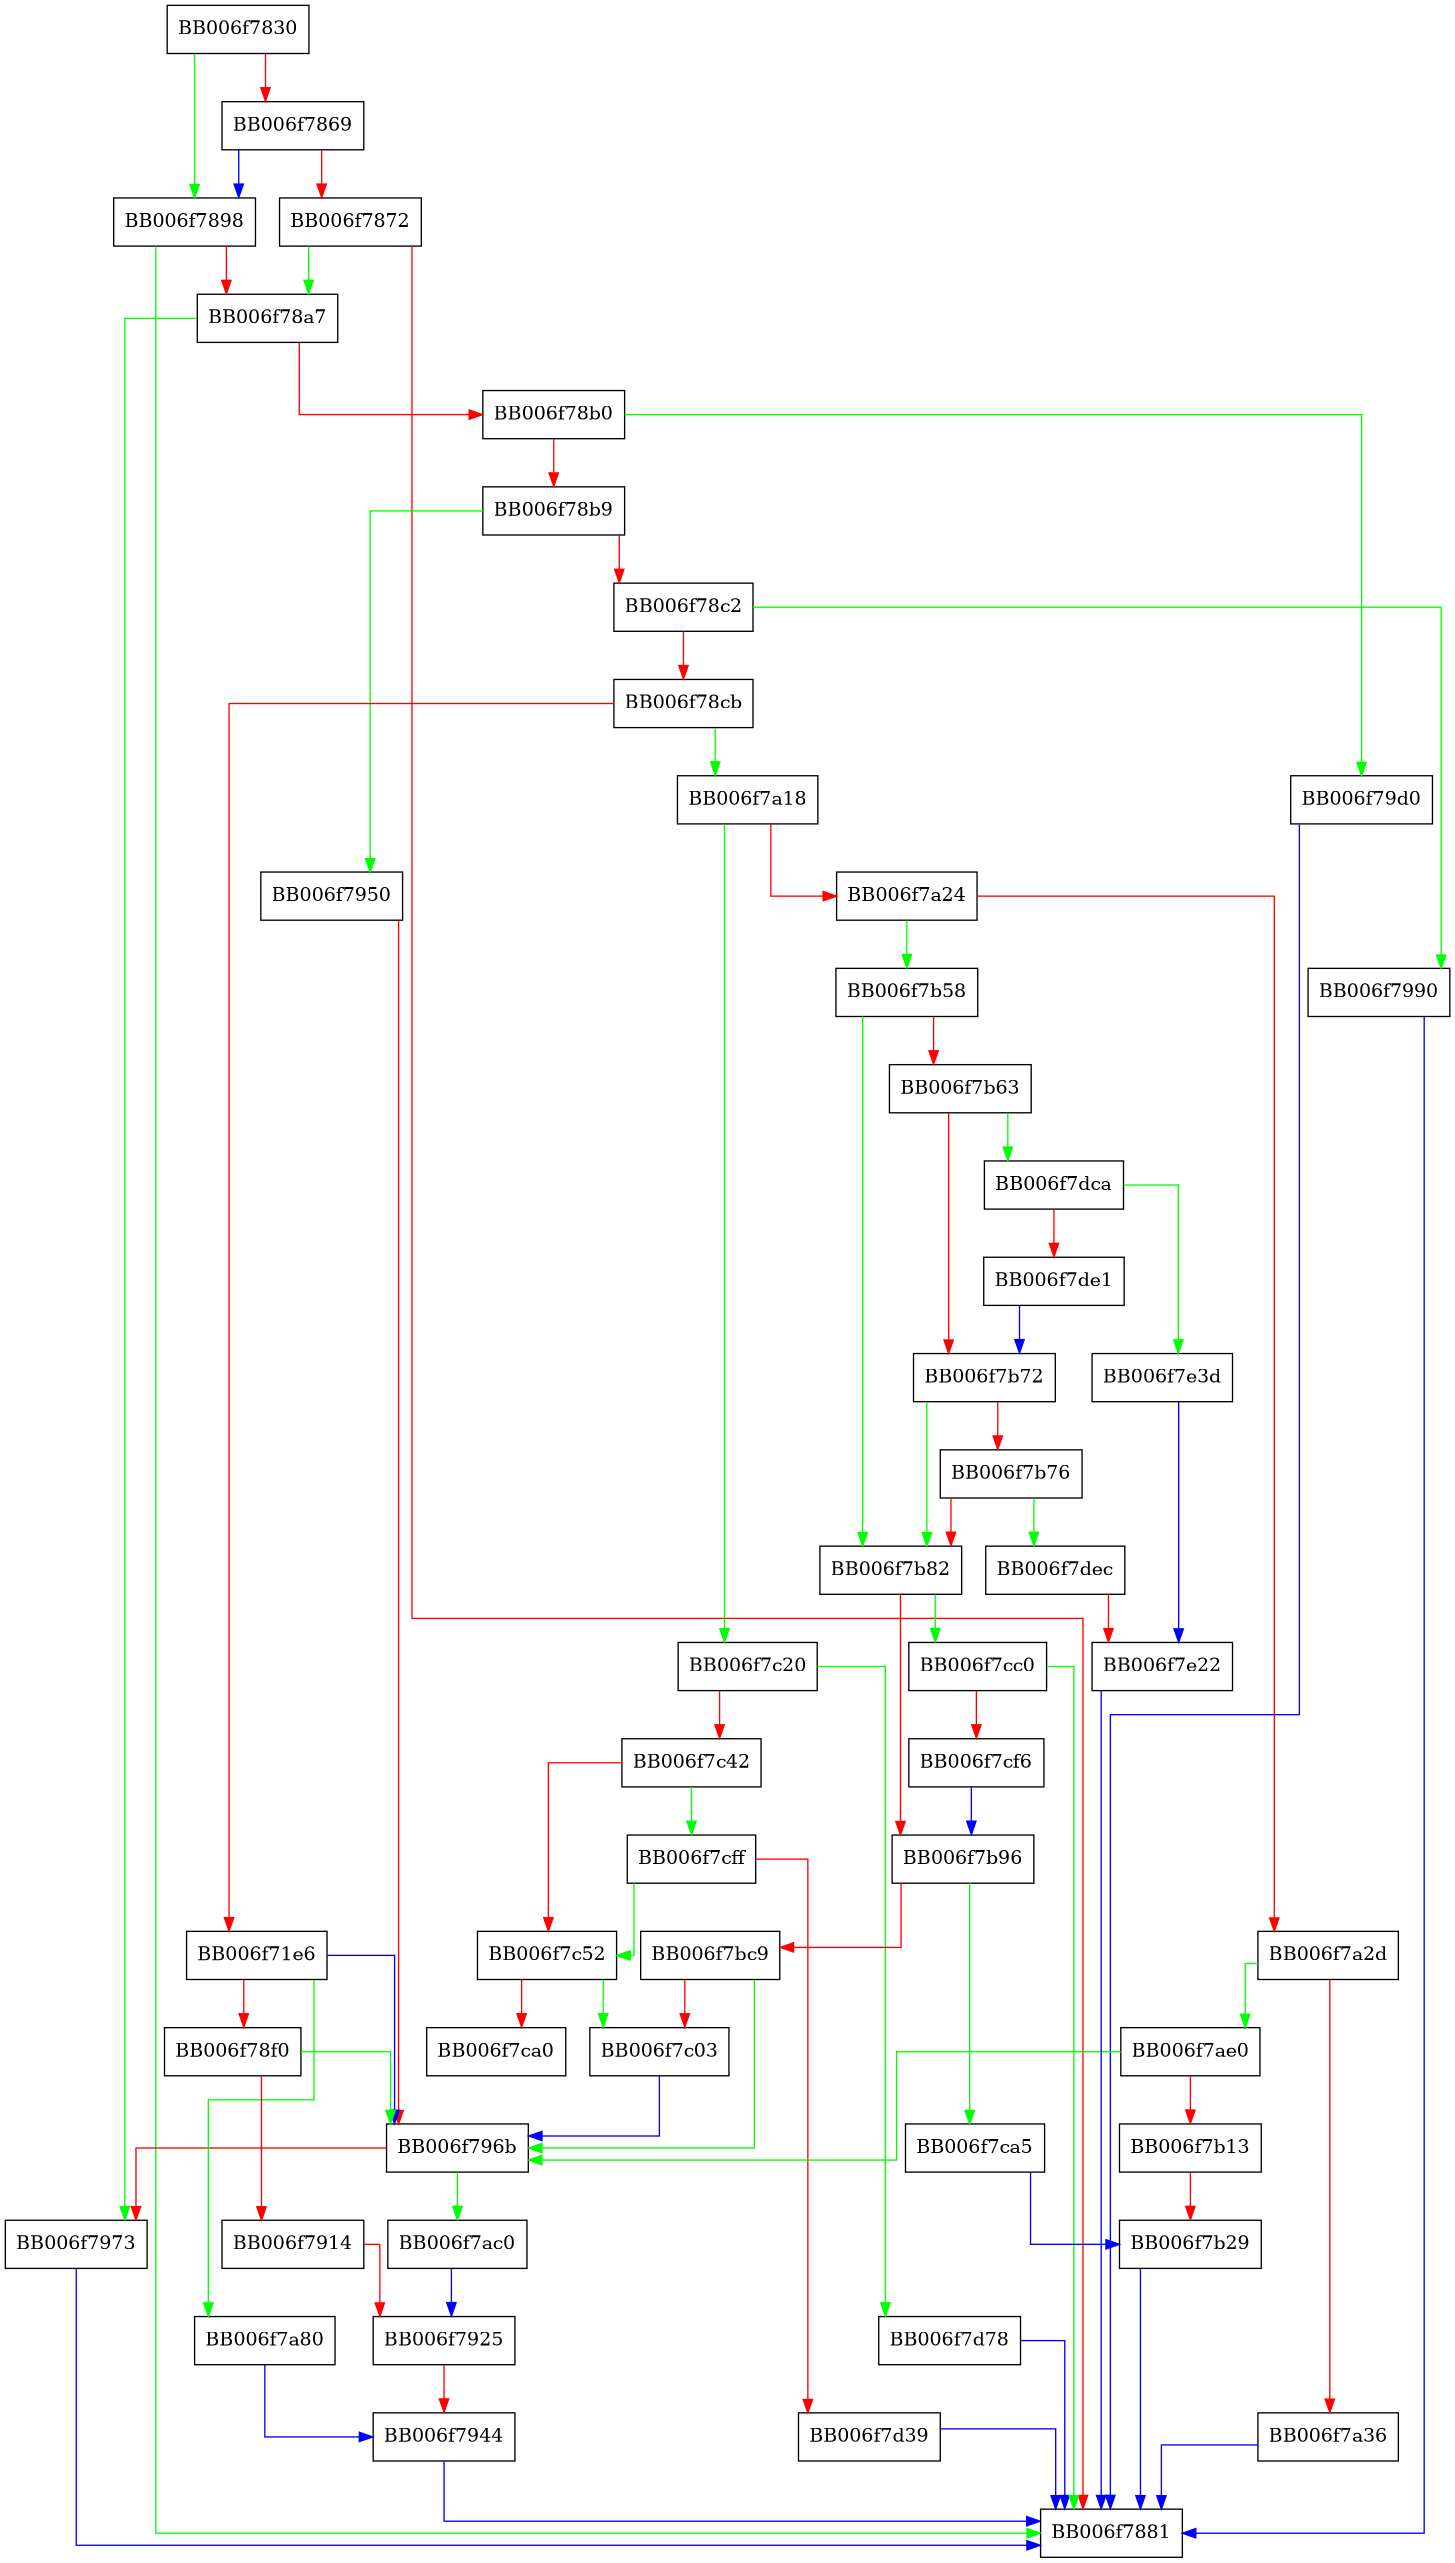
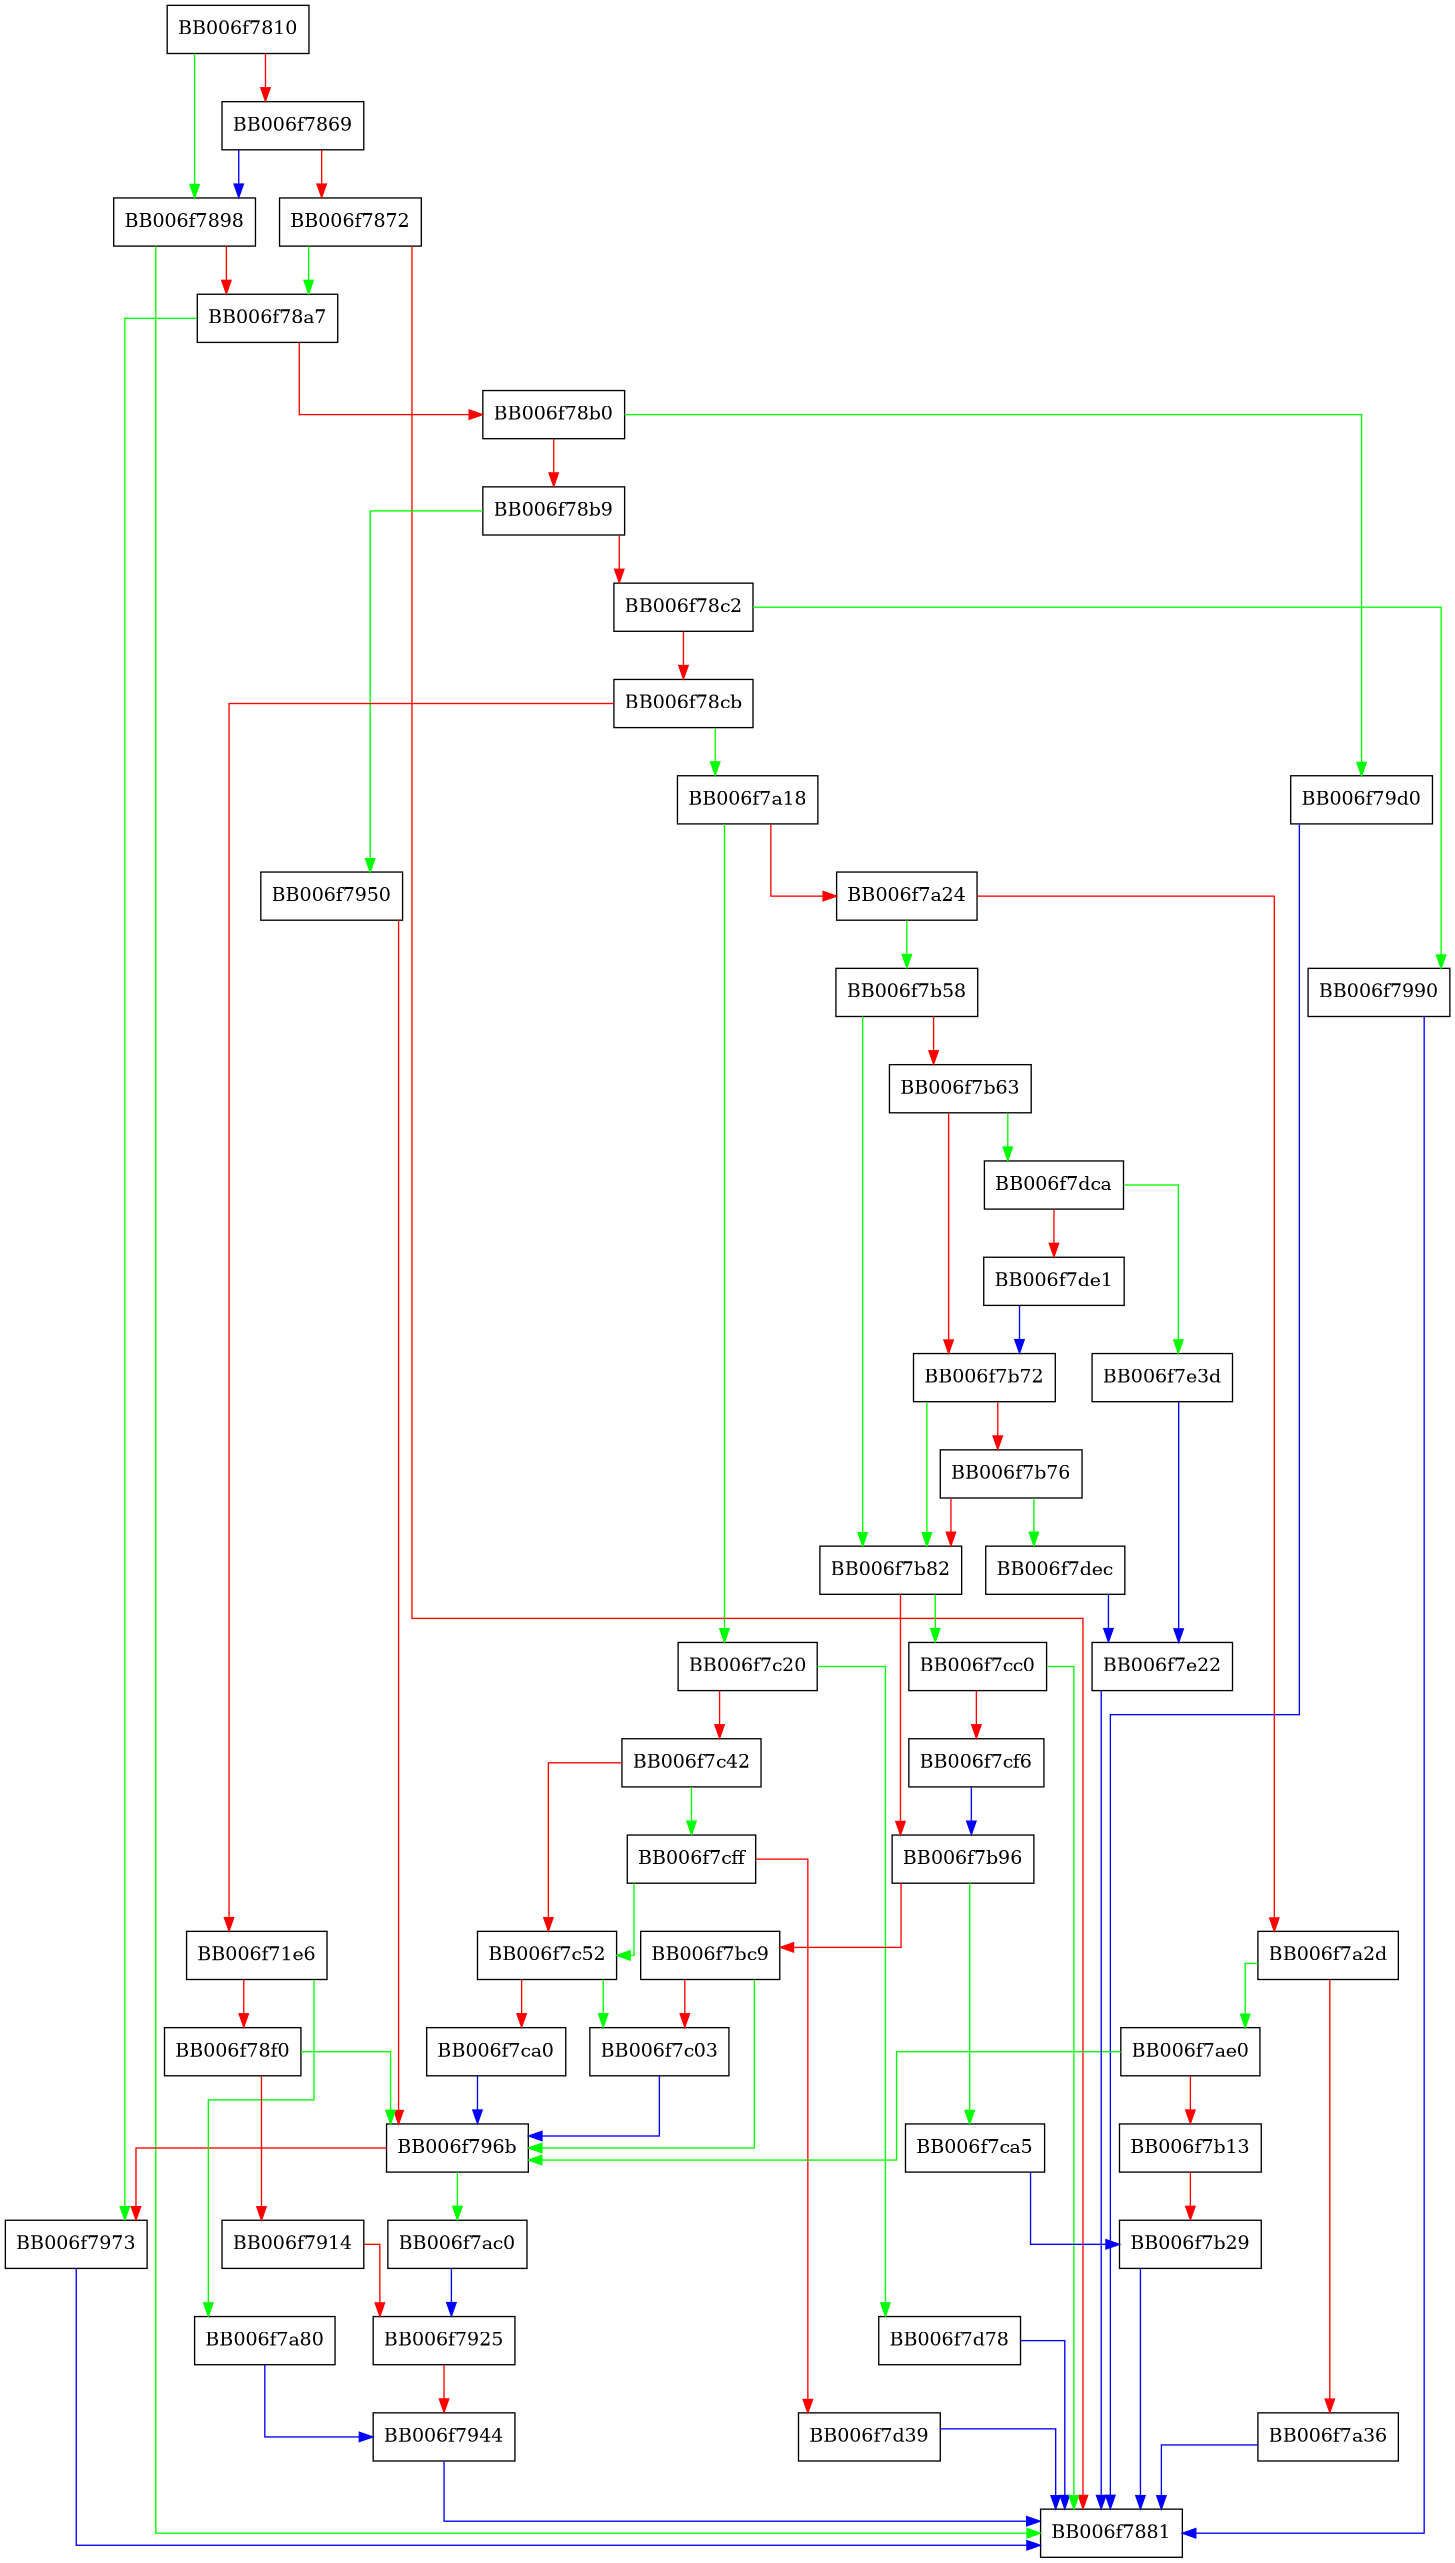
(238, 29) -> (238, 29)
(1108, 1612) -> (1108, 1612)
(388, 1955) -> (477, 2093)
